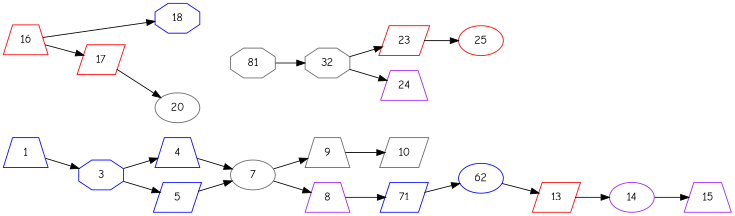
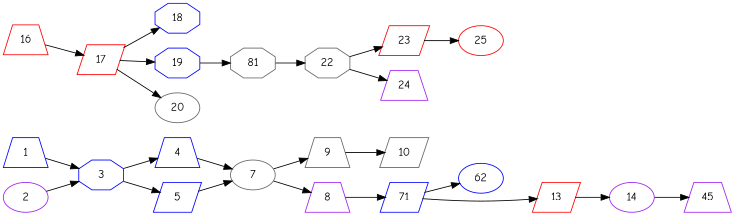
(95, 30) -> (138, 40)
none -> (177, 63)
(327, 63) -> (327, 63)
(516, 187) -> (476, 201)
none -> (26, 197)
(708, 197) -> (708, 197)
